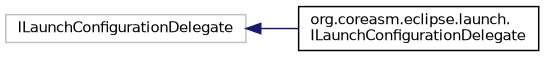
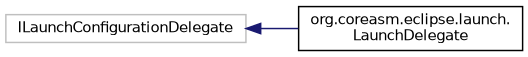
(419, 29) -> (411, 29)
